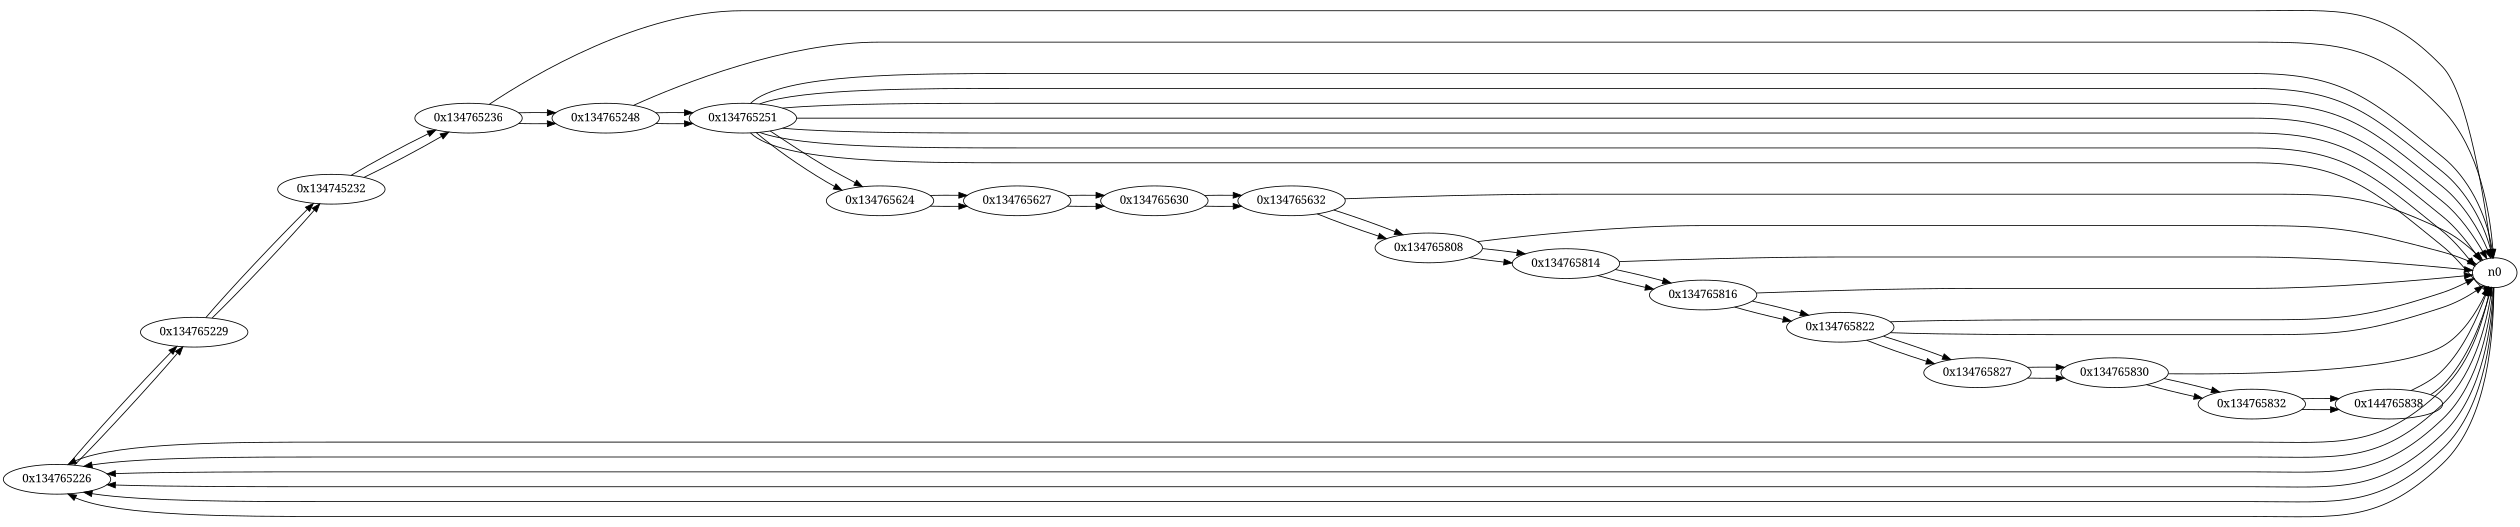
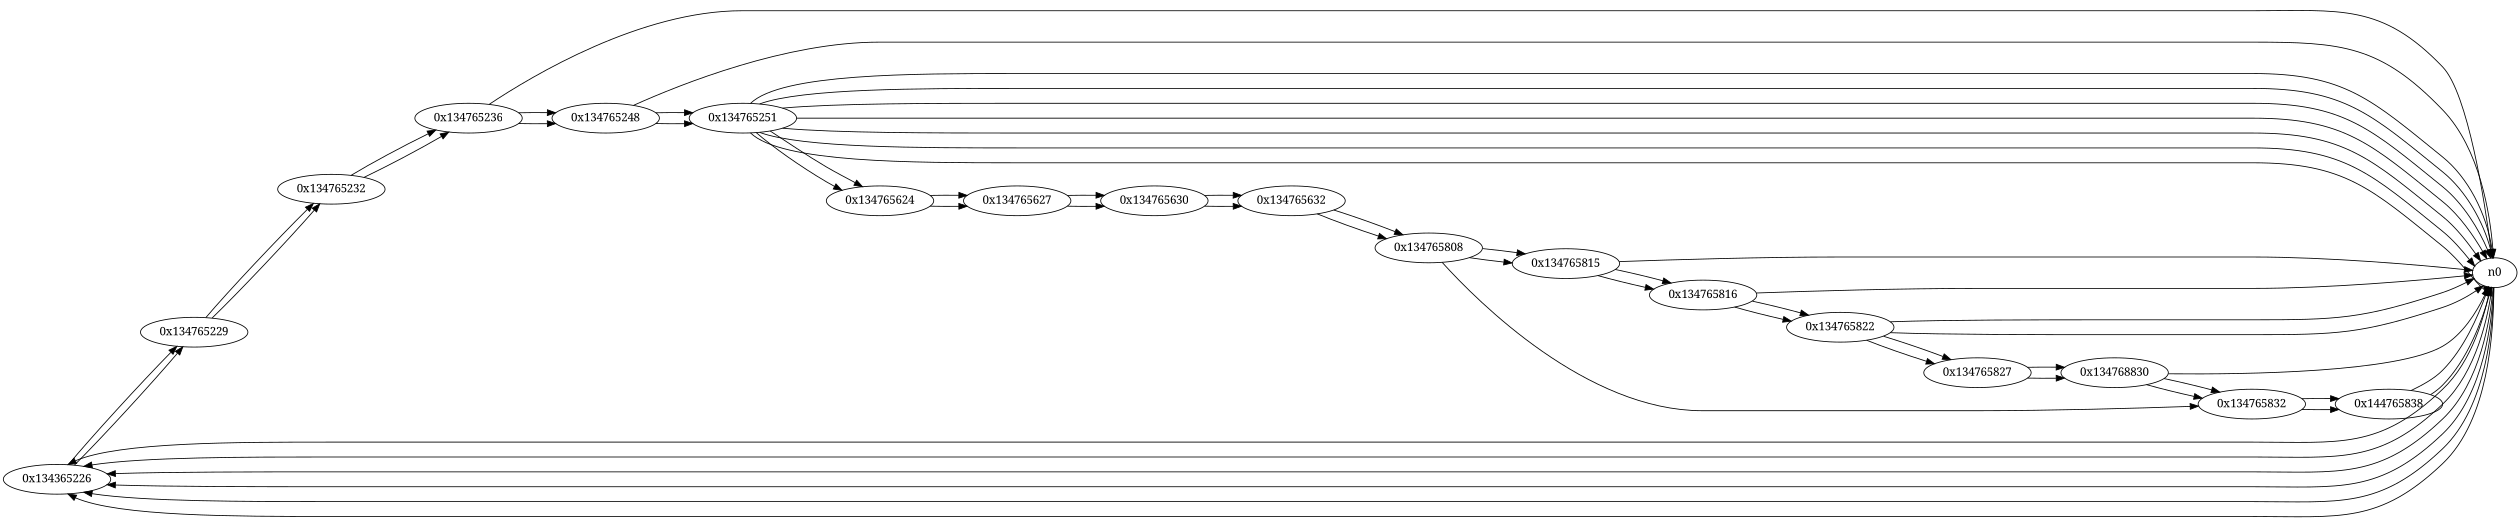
(331, 189) -> (331, 189)
(1918, 194) -> none
(1975, 226) -> (1793, 411)
(1566, 264) -> (1566, 264)
(2115, 373) -> (2115, 373)
(57, 479) -> (57, 479)
